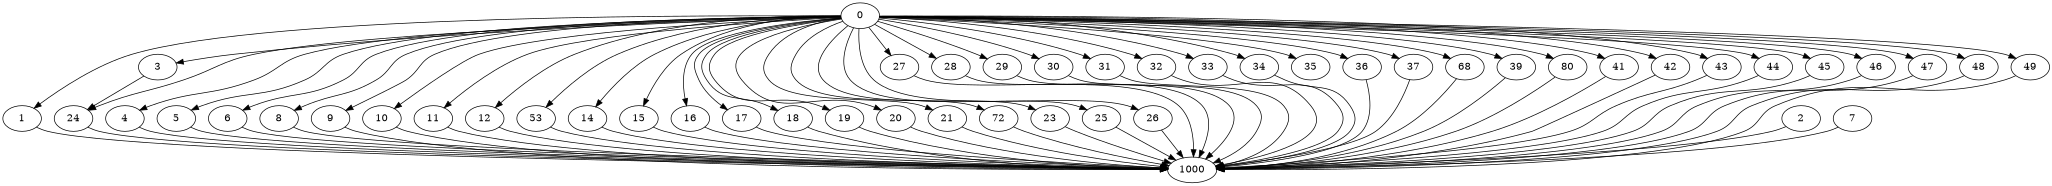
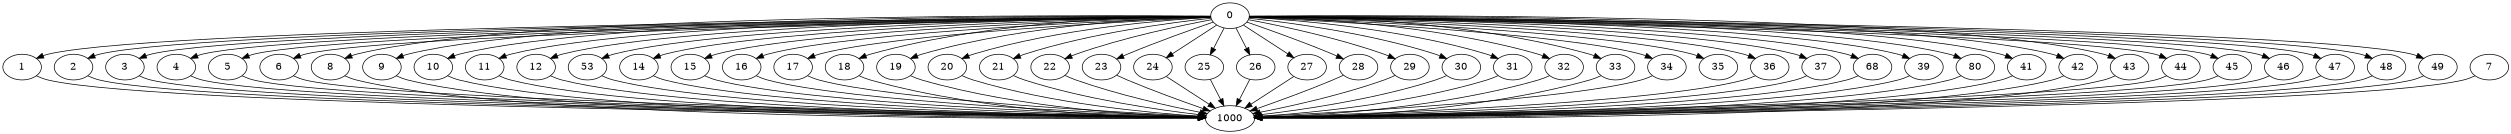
none -> (652, 26)
(119, 91) -> (668, 108)
(999, 119) -> (1050, 67)
